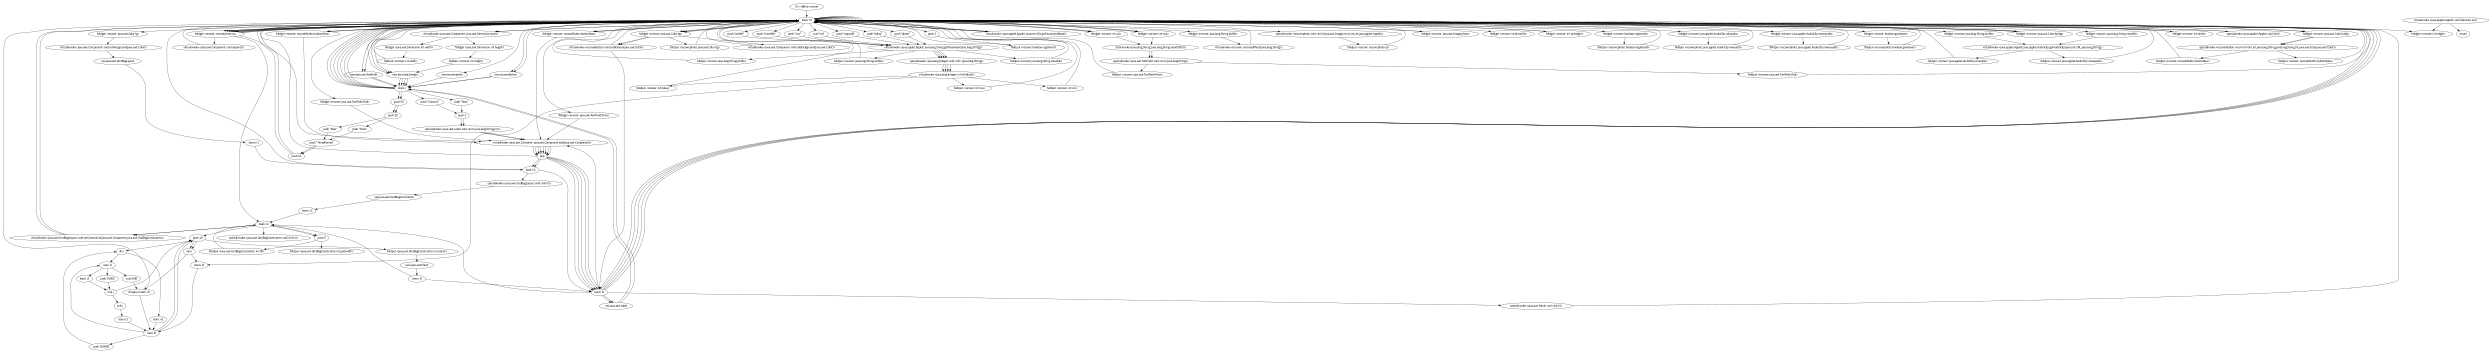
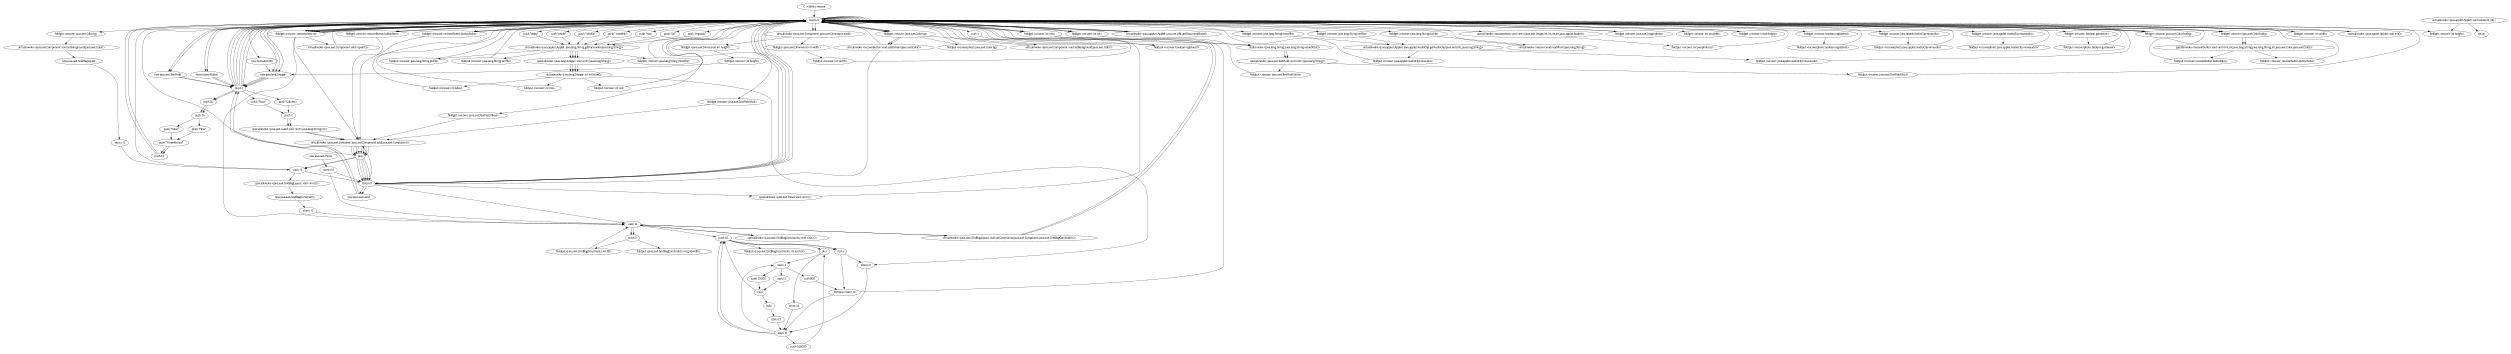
(426, 82) -> (267, 67)
none -> (698, 230)
(417, 257) -> none
